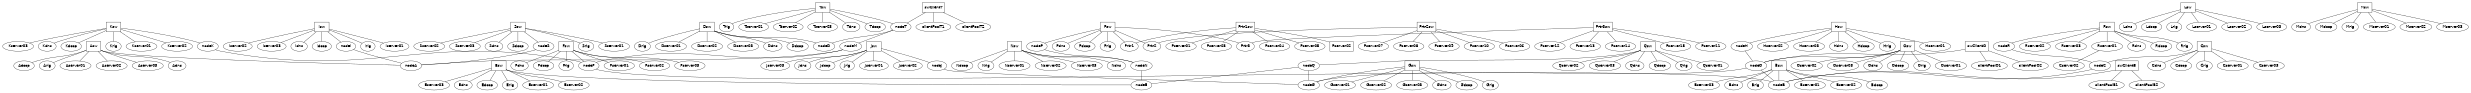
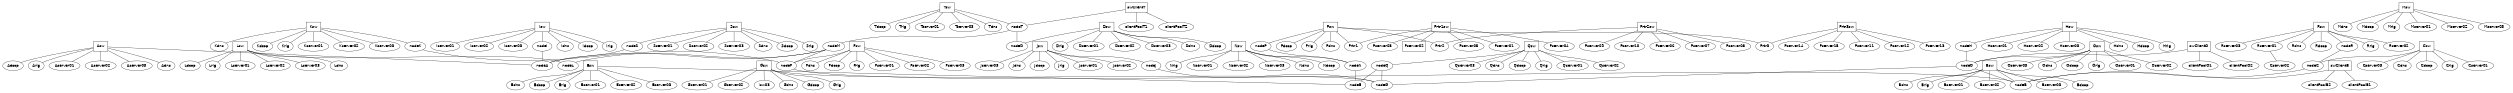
(788, 27) -> none
none -> (568, 66)
(1412, 85) -> (764, 85)
